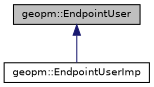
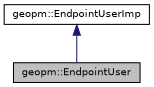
(77, 49) -> (77, 49)
